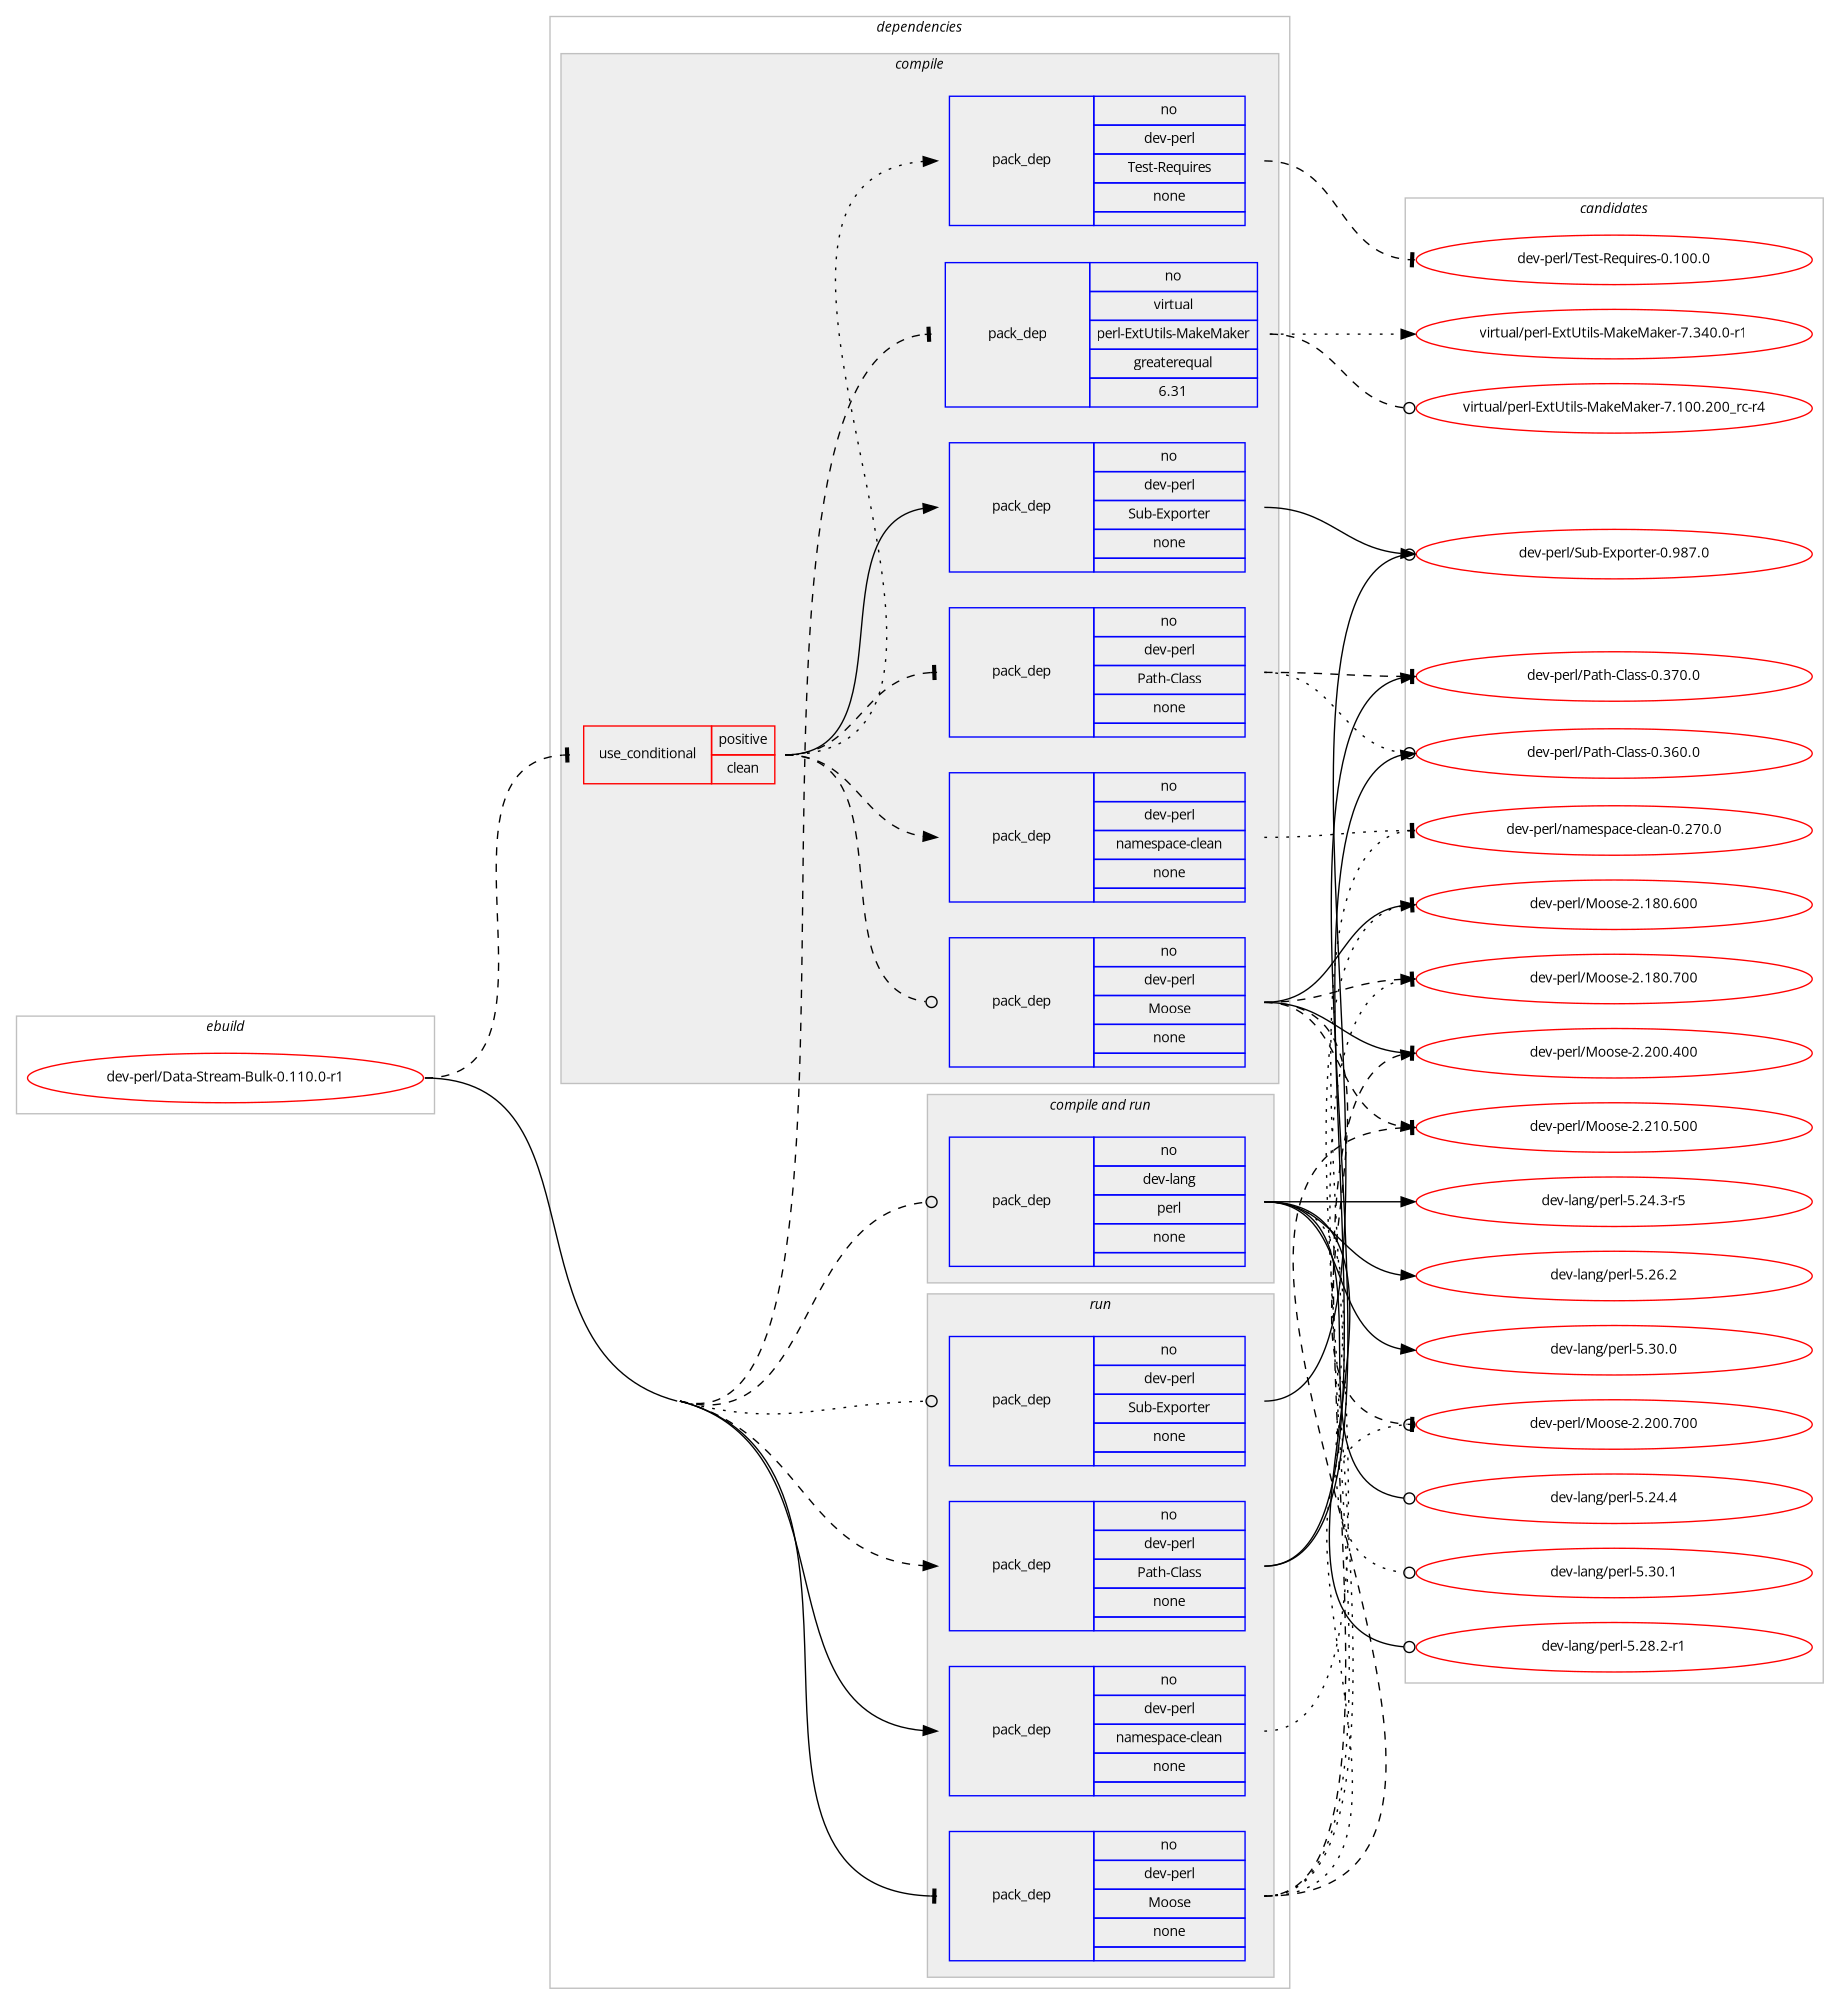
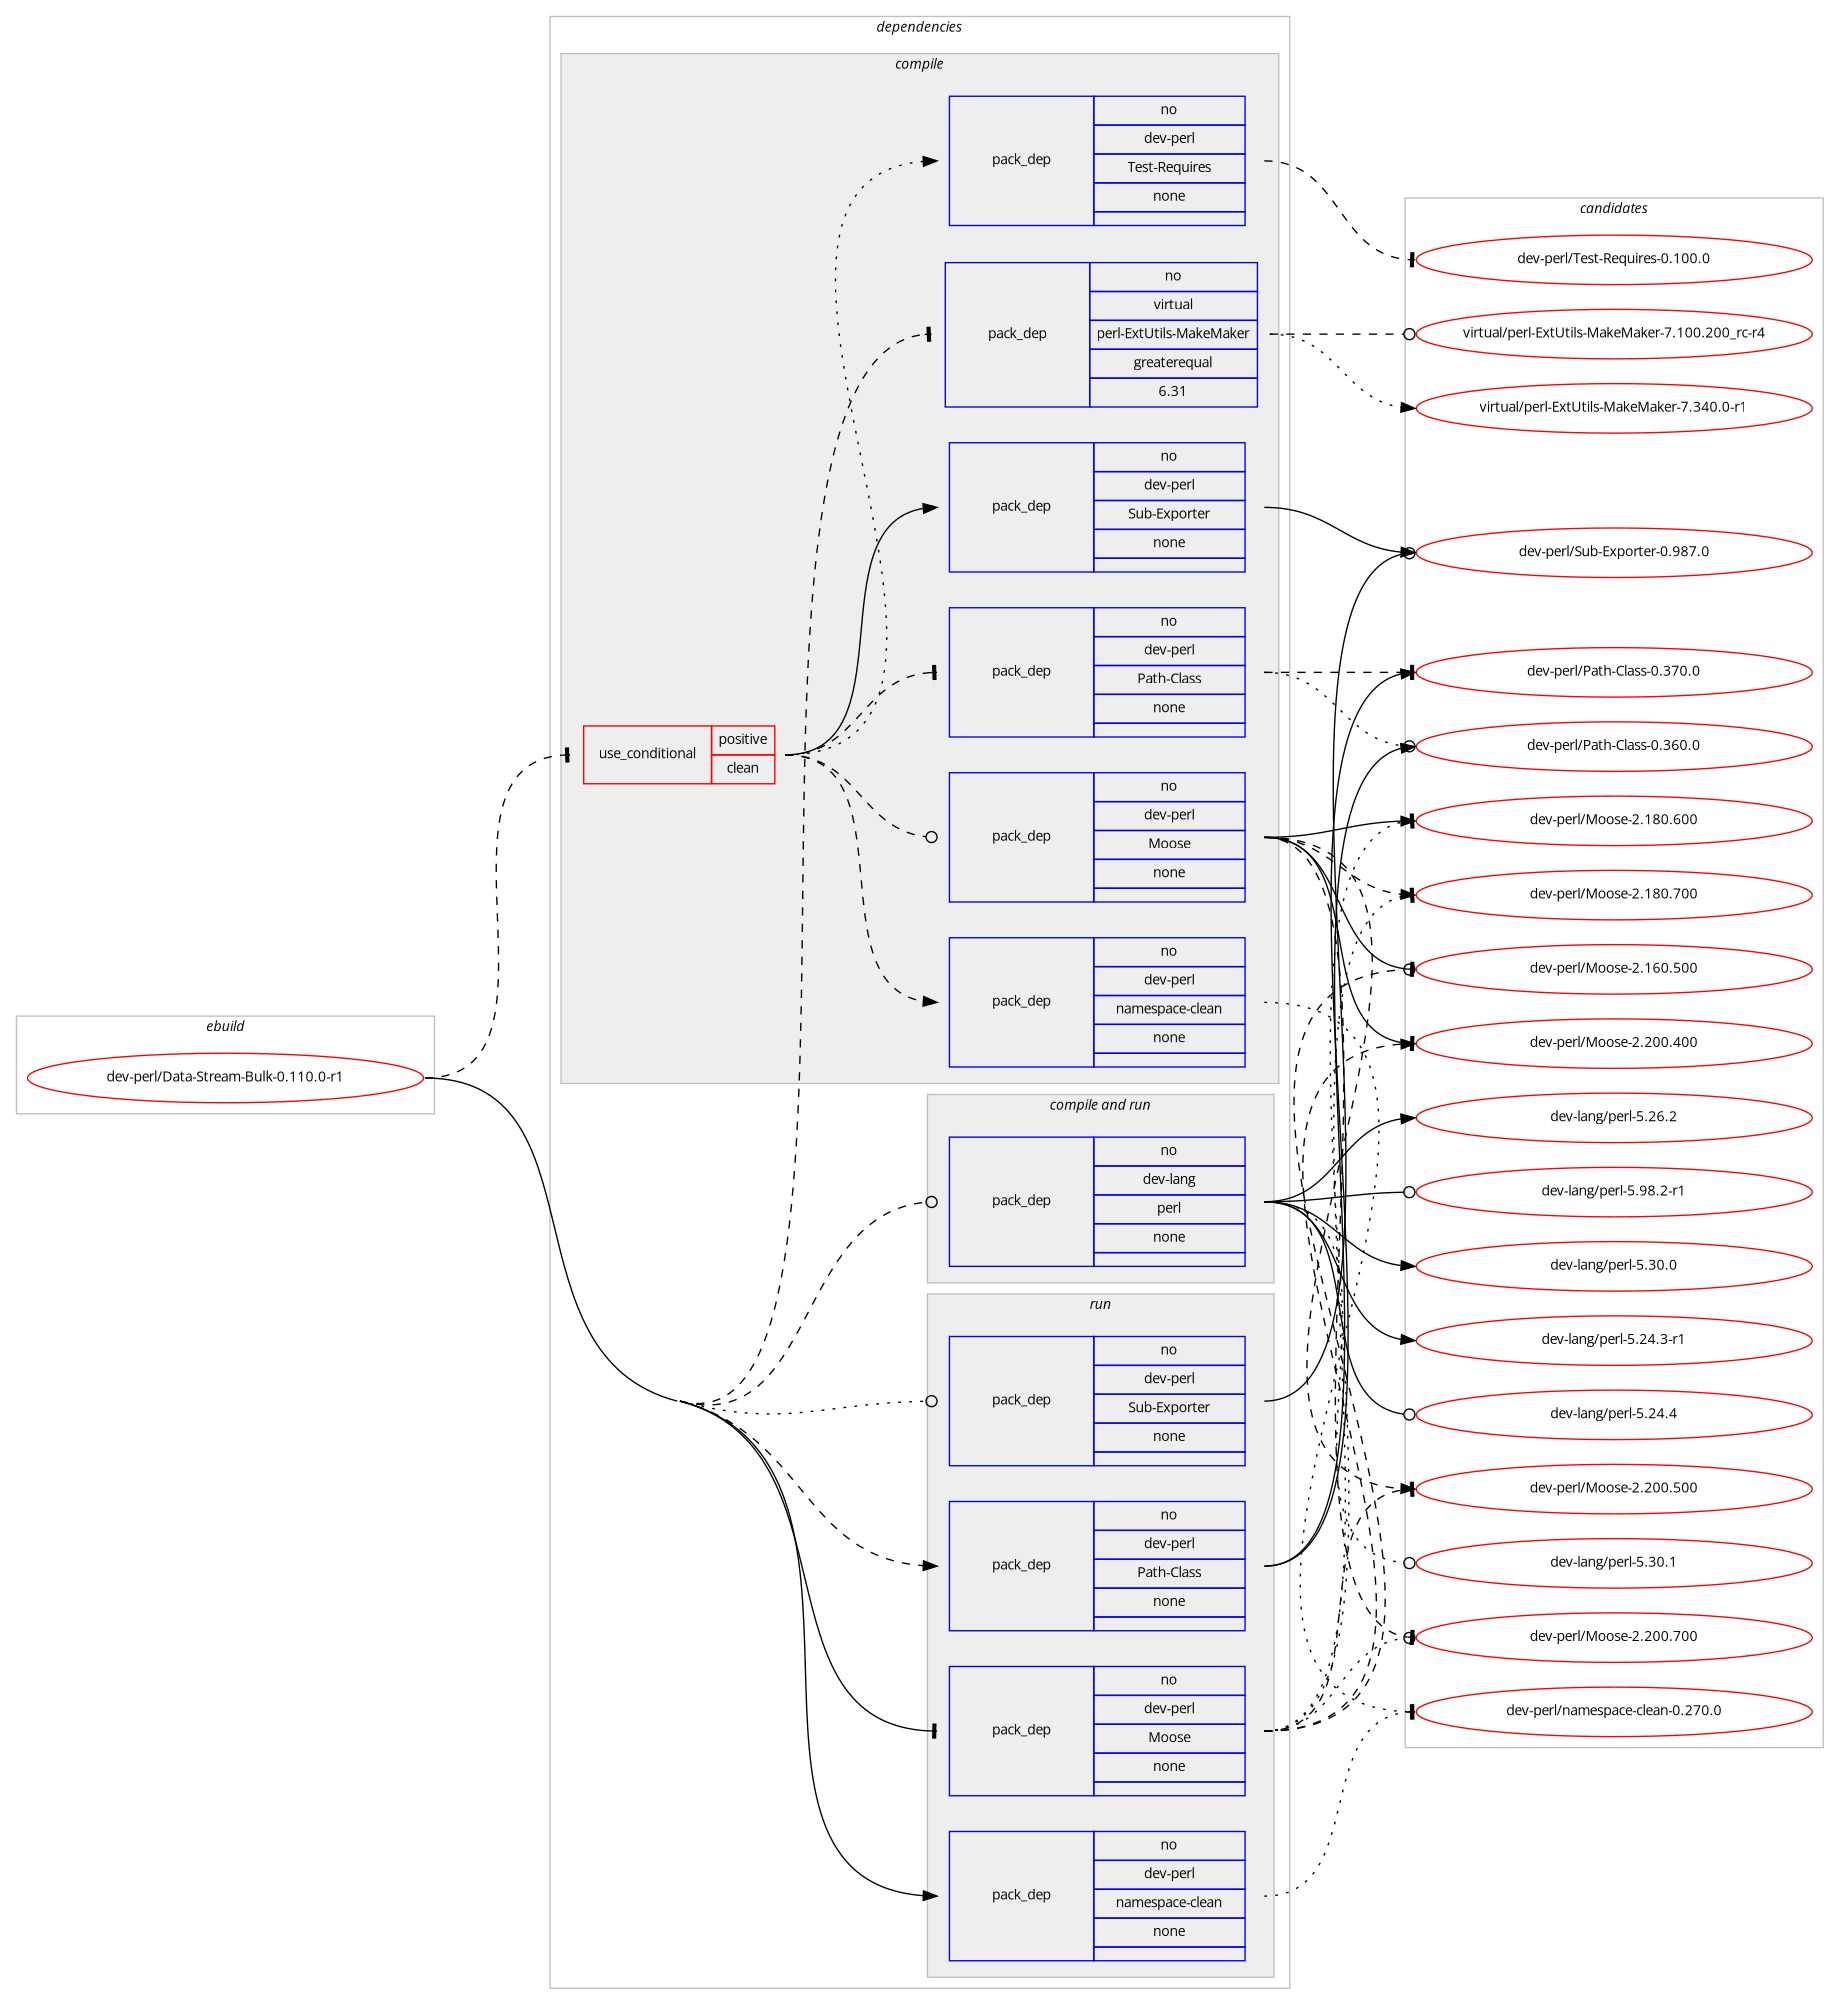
none -> (1614, 969)
(1614, 1128) -> (1614, 1489)
(1614, 1202) -> (1614, 1341)
(1614, 1647) -> (1614, 1192)
